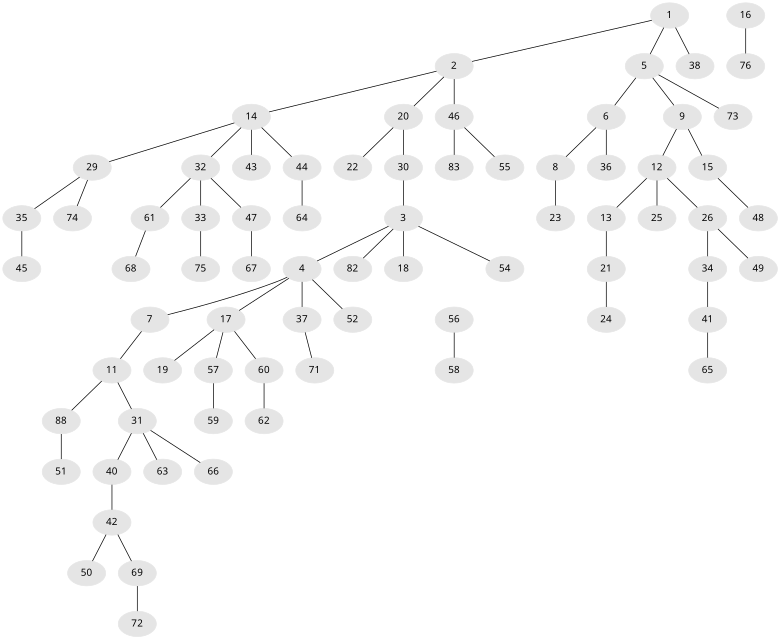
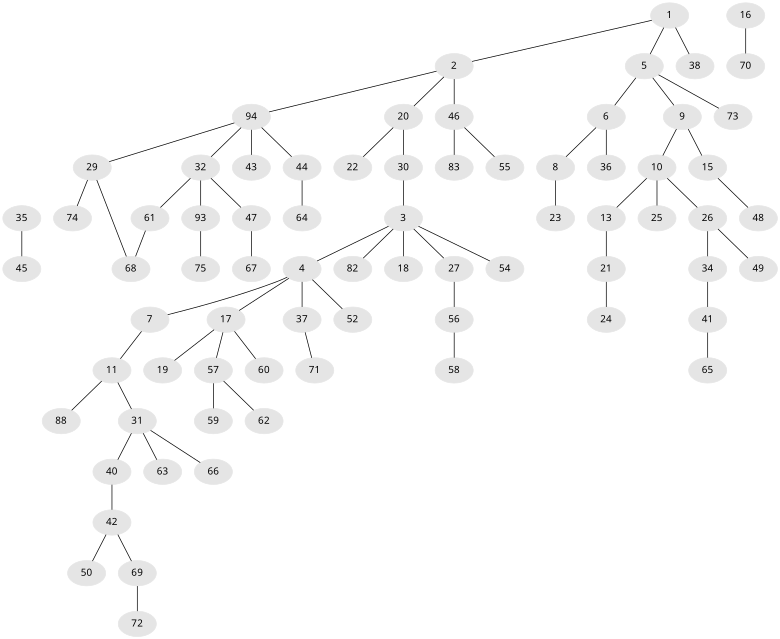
(746, 66) -> (746, 66)
(251, 117) -> (251, 117)
(657, 168) -> (657, 168)
(57, 193) -> (112, 218)
(201, 218) -> (201, 218)
none -> (454, 269)
(264, 396) -> (239, 396)
(61, 472) -> none
